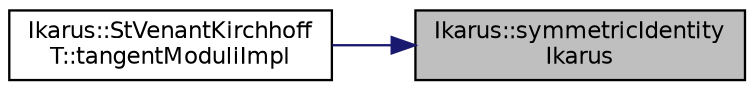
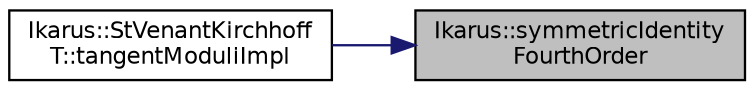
(580, 45) -> (580, 45)
